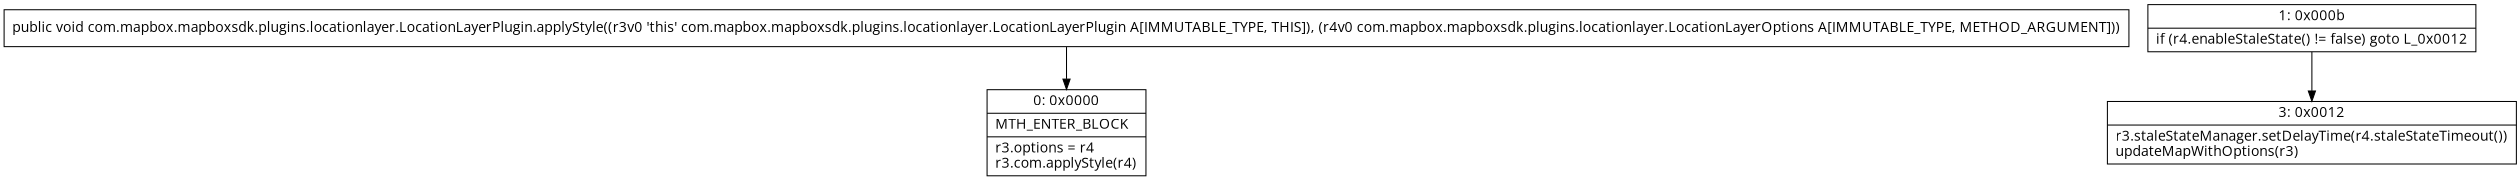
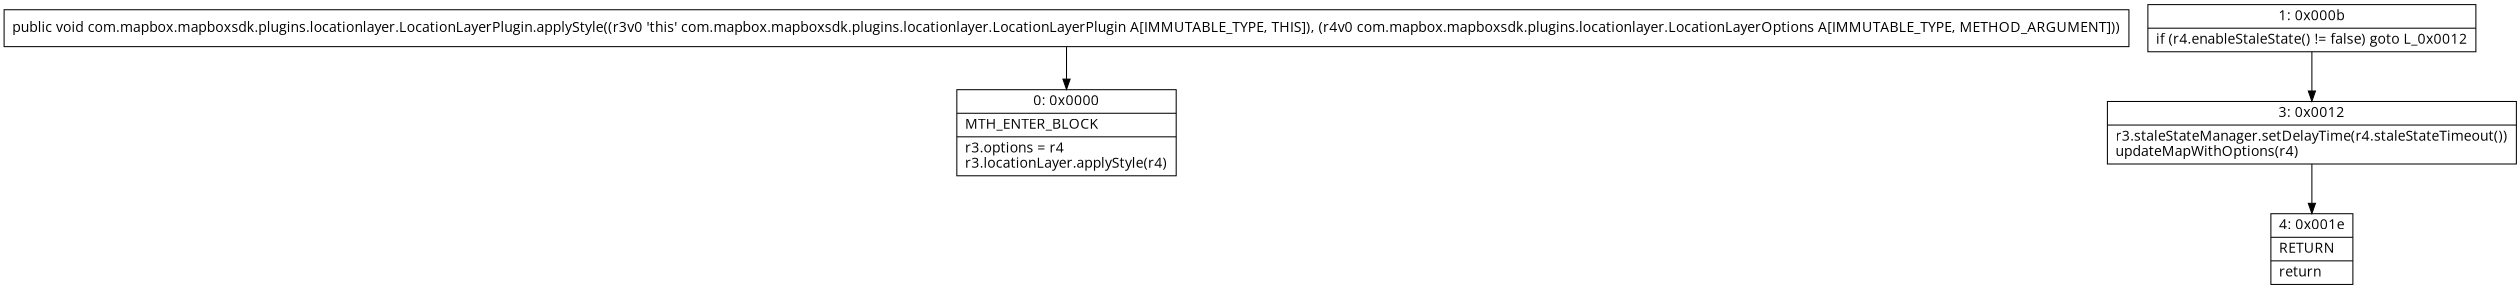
(2207, 152) -> (2207, 152)
(1067, 163) -> (1067, 163)
none -> (2312, 249)
